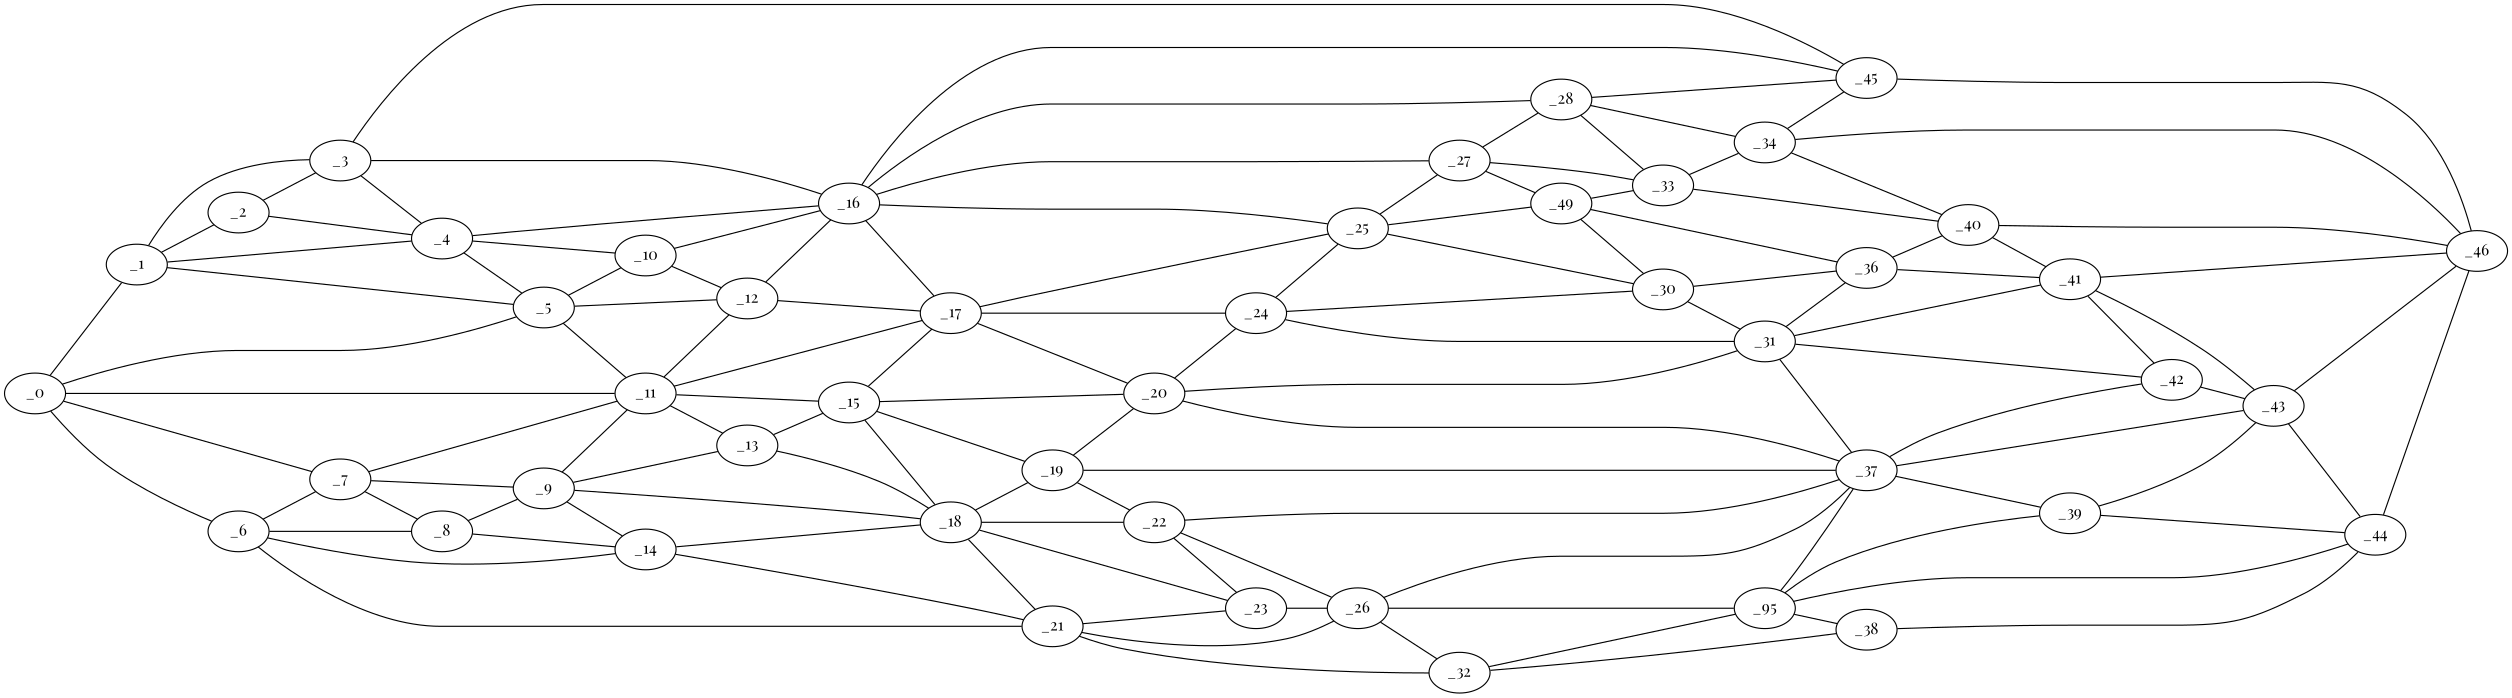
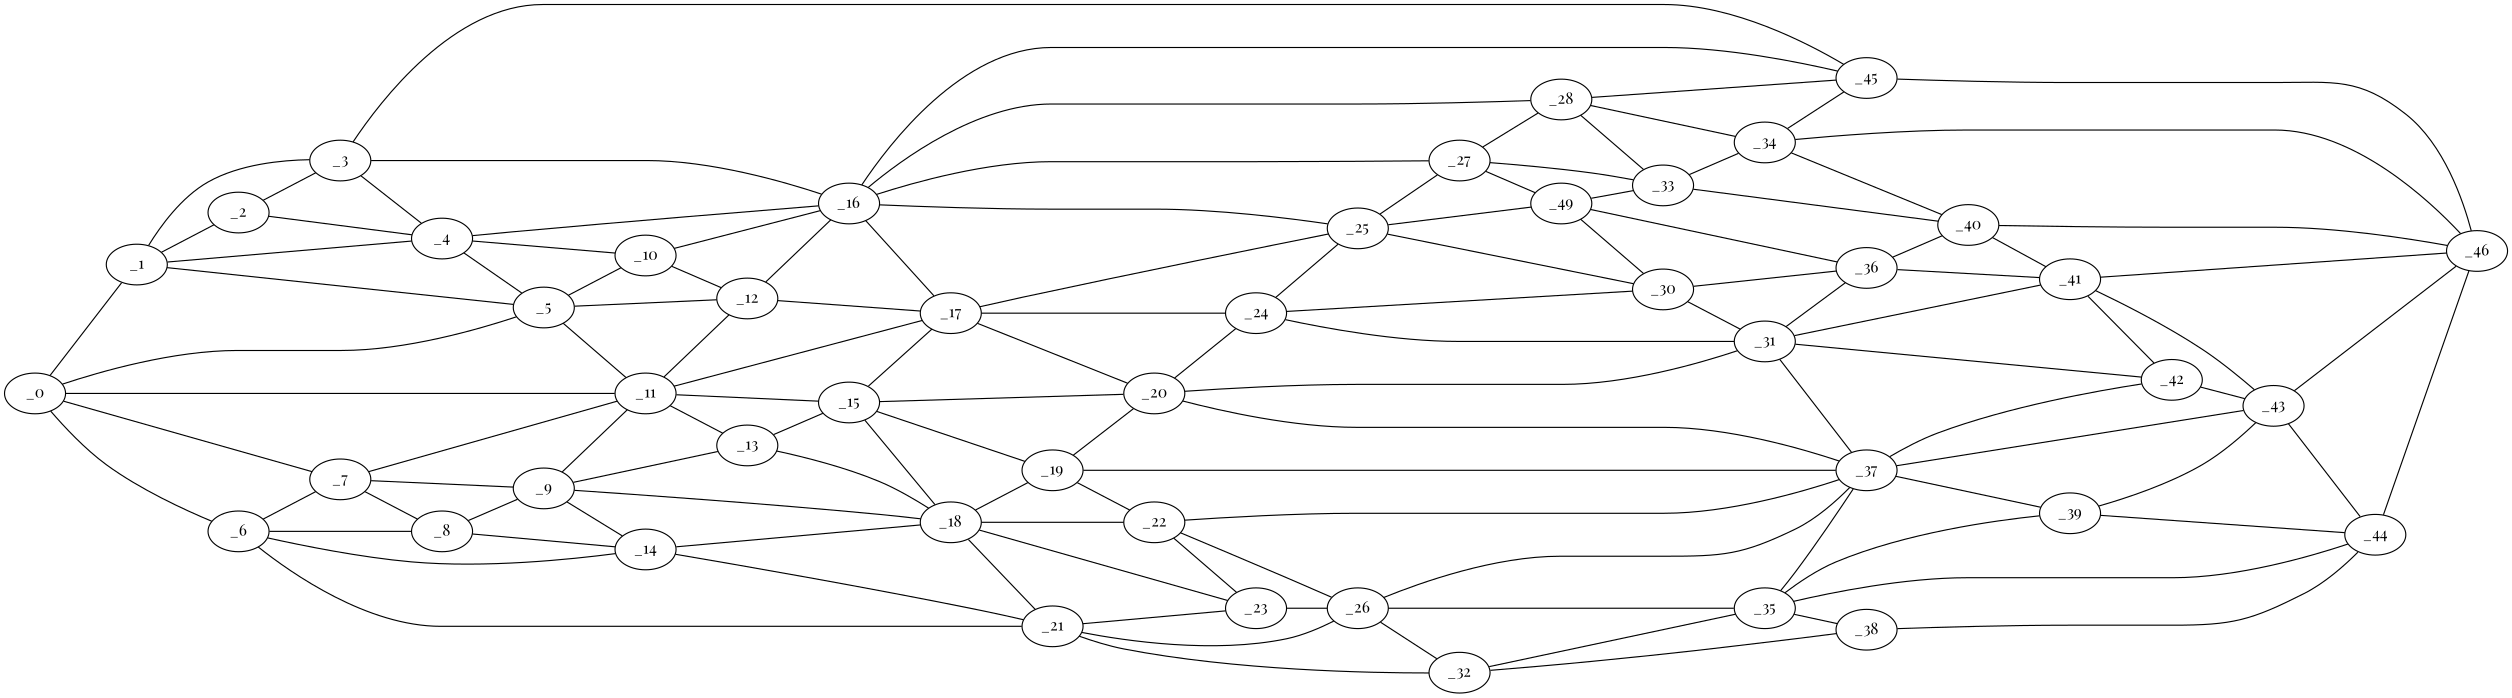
(1765, 608) -> (1765, 608)
